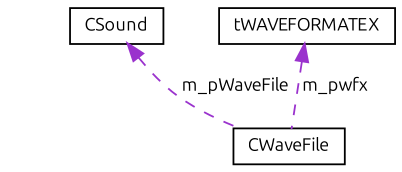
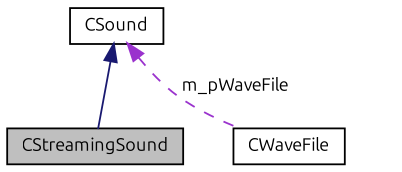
(307, 26) -> none
none -> (95, 146)
